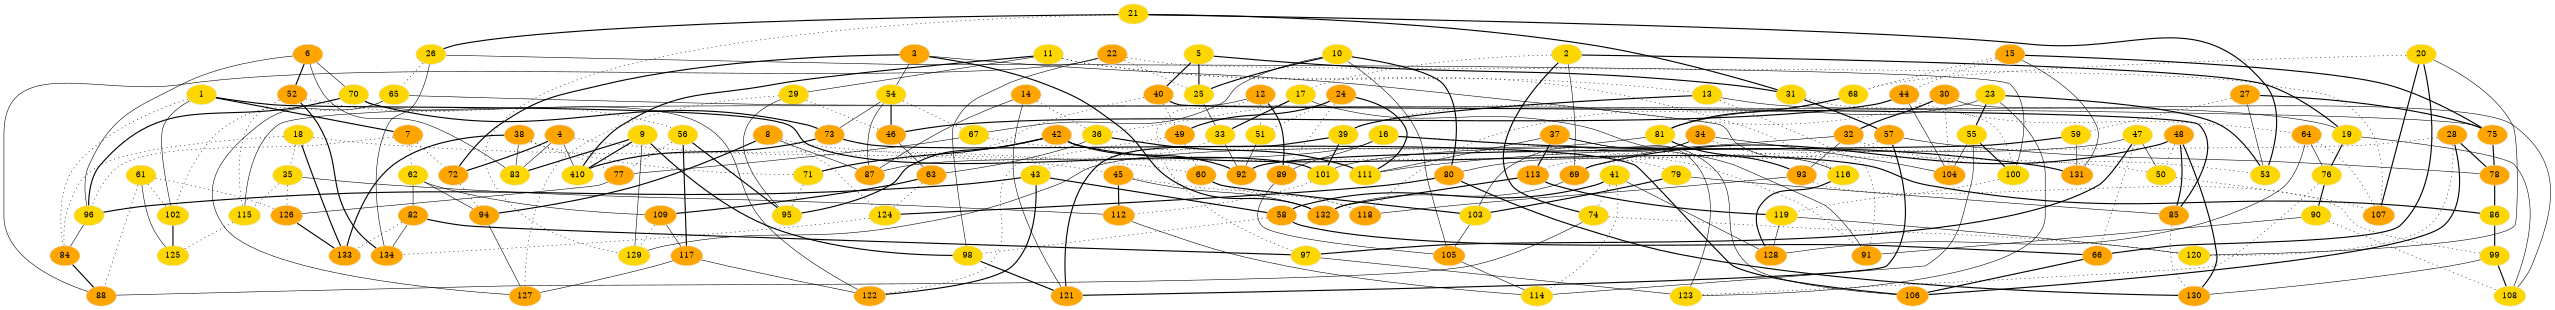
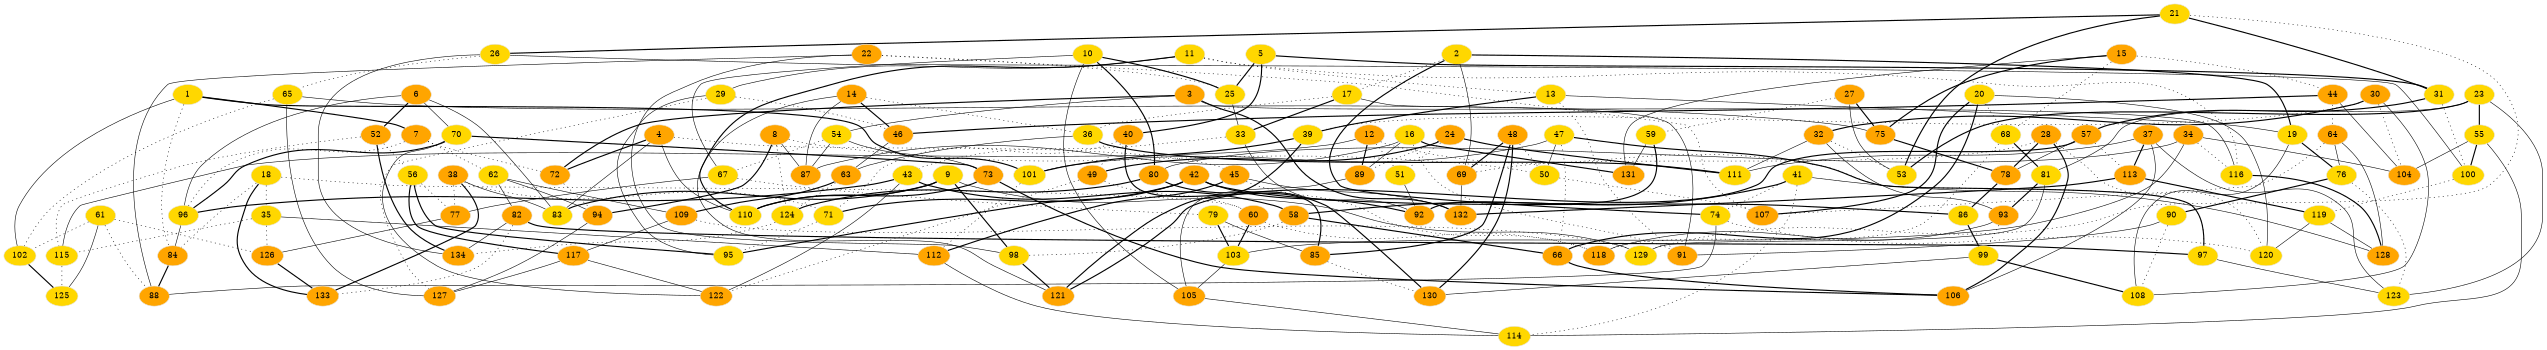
(891, 115) -> (875, 115)
(578, 175) -> (745, 215)
(993, 276) -> (806, 252)
